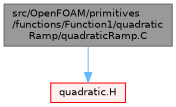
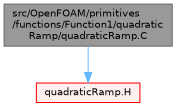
(88, 93) -> (88, 93)
